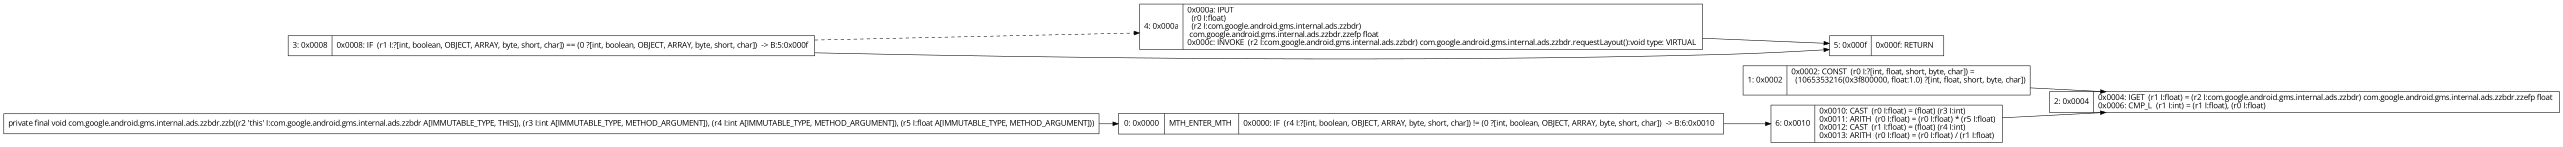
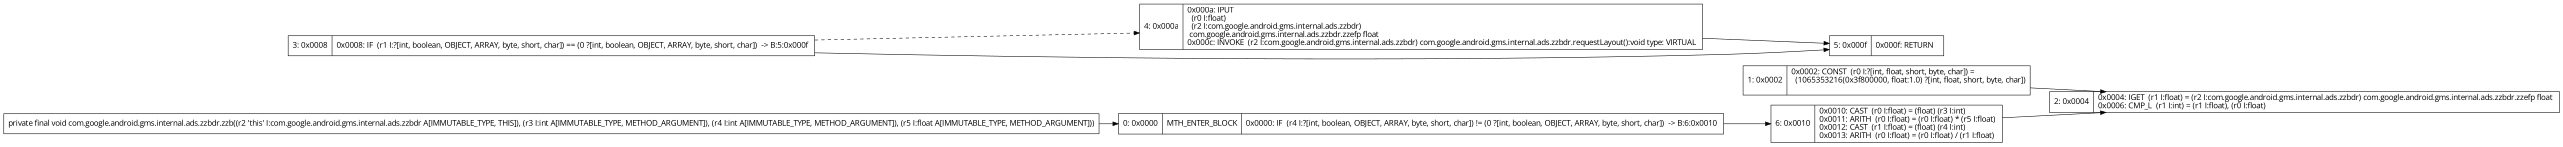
(1200, 123) -> (1202, 123)
